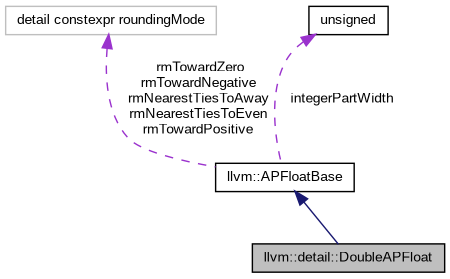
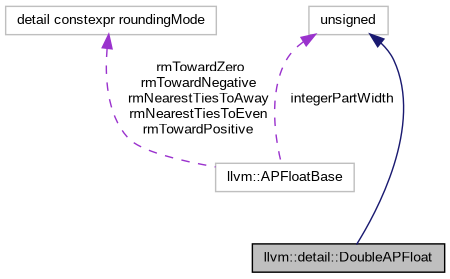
(349, 21) -> (349, 21)
(285, 177) -> (285, 177)
(321, 223) -> (399, 145)
